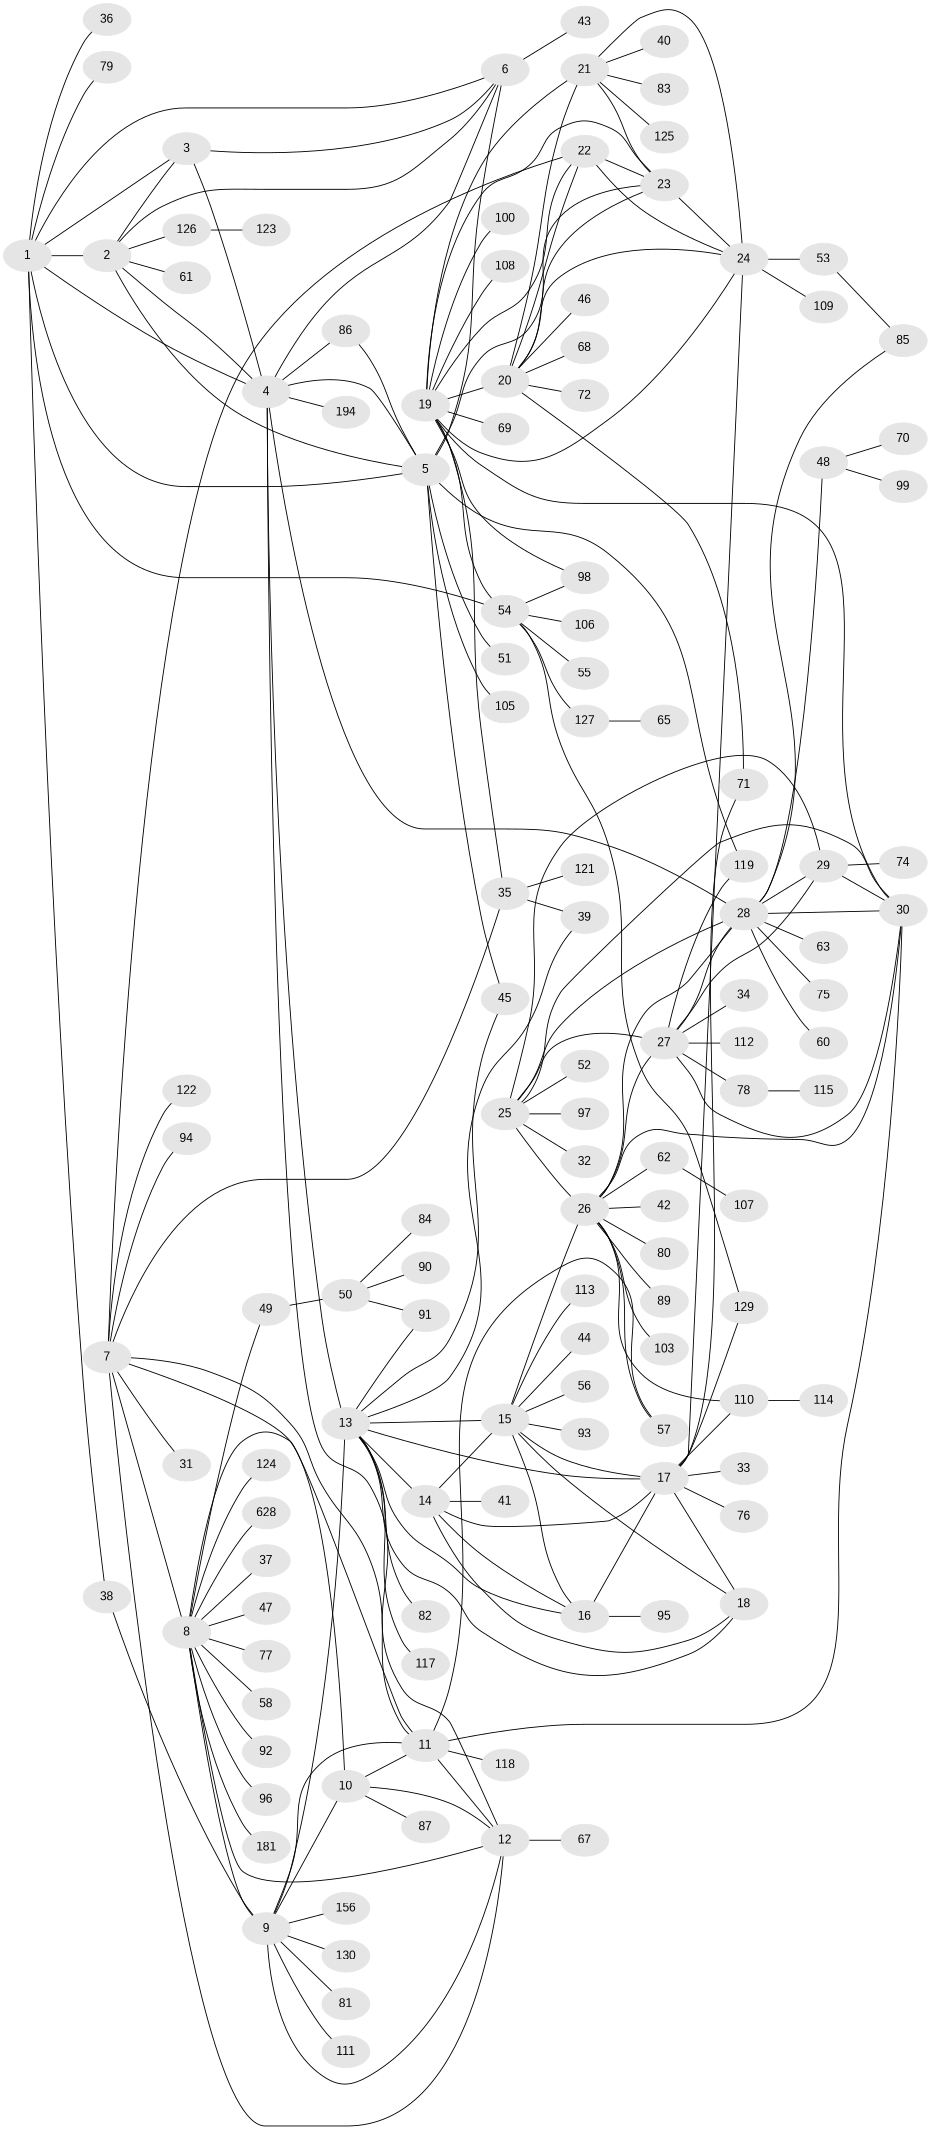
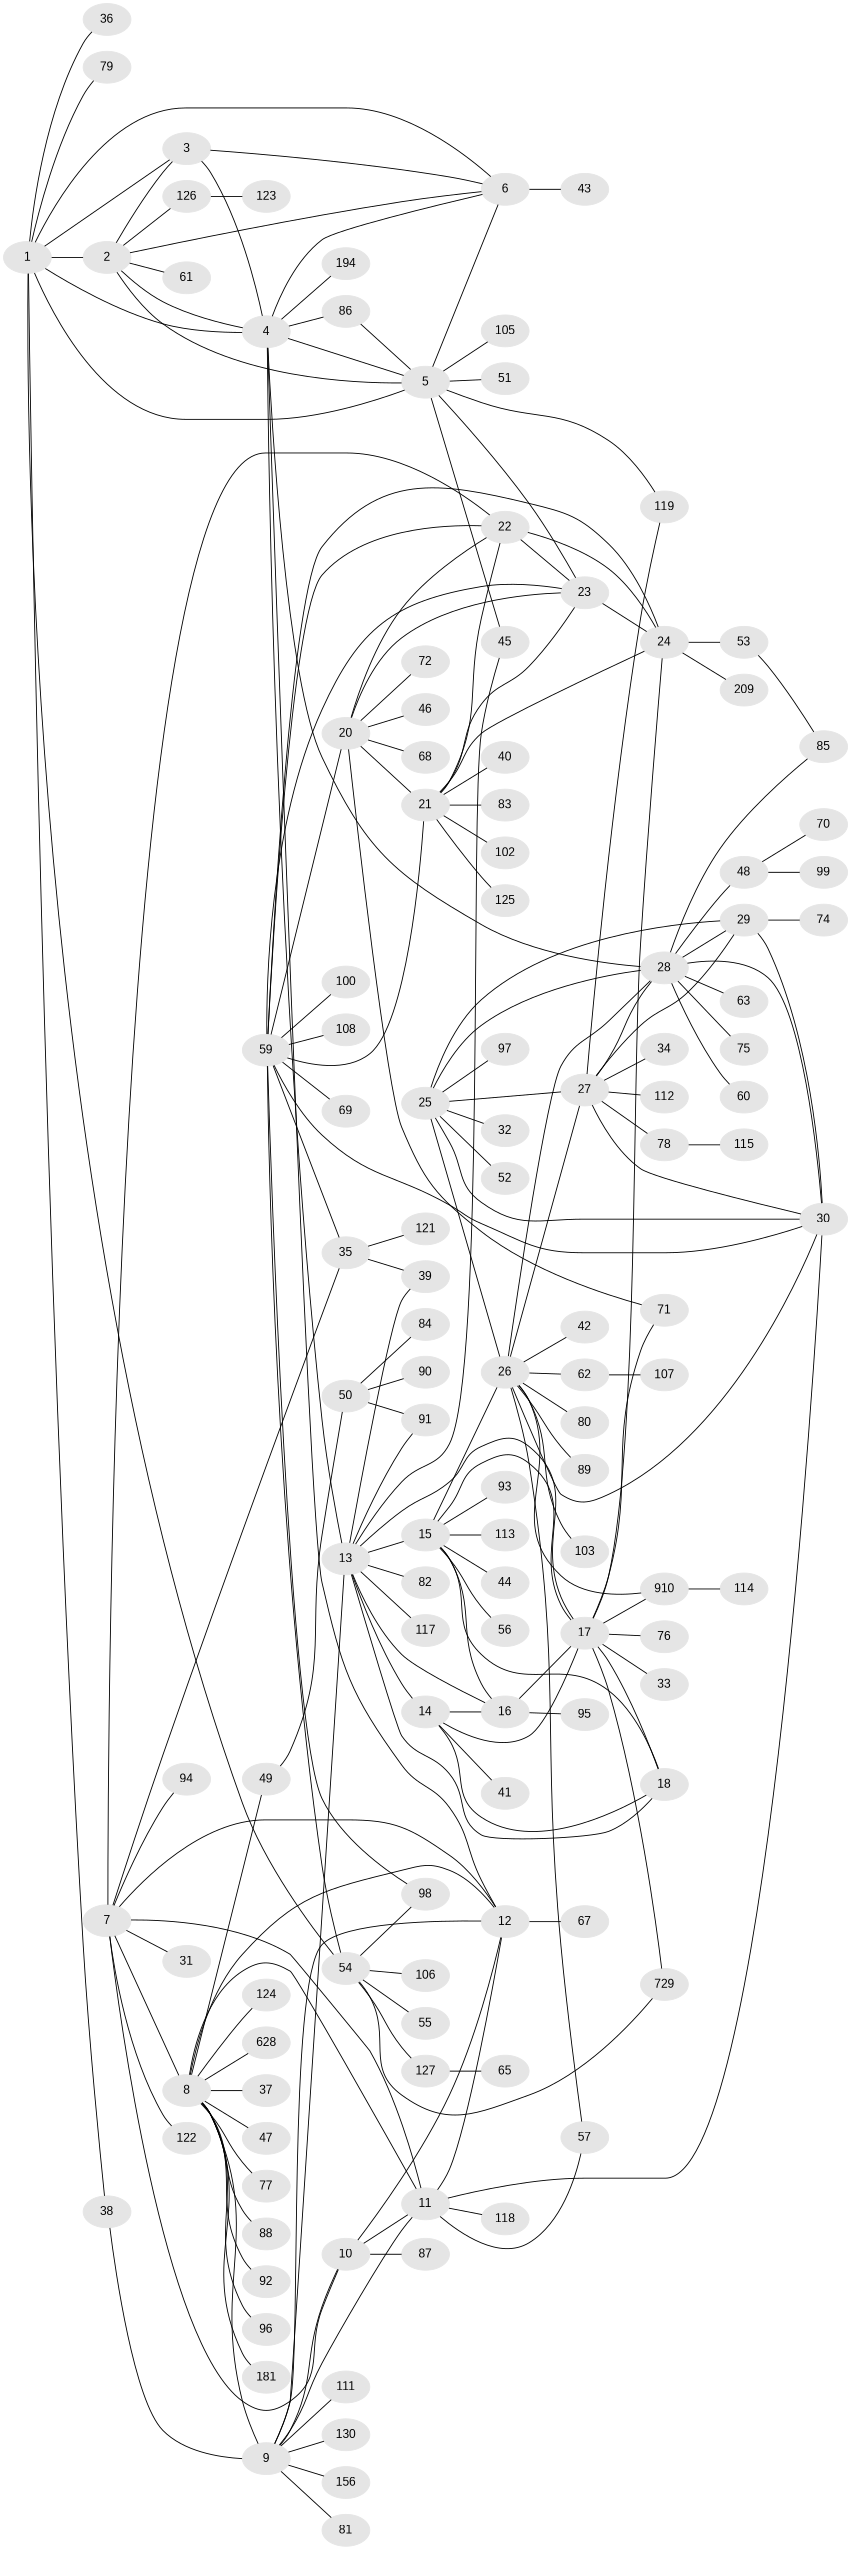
(588, 262) -> none
(824, 307) -> (744, 690)
(426, 405) -> (266, 1050)
none -> (474, 670)
none -> (505, 853)
(744, 1308) -> (664, 1984)
(744, 1401) -> (664, 1589)
(473, 1452) -> none
(266, 1704) -> (266, 2234)
